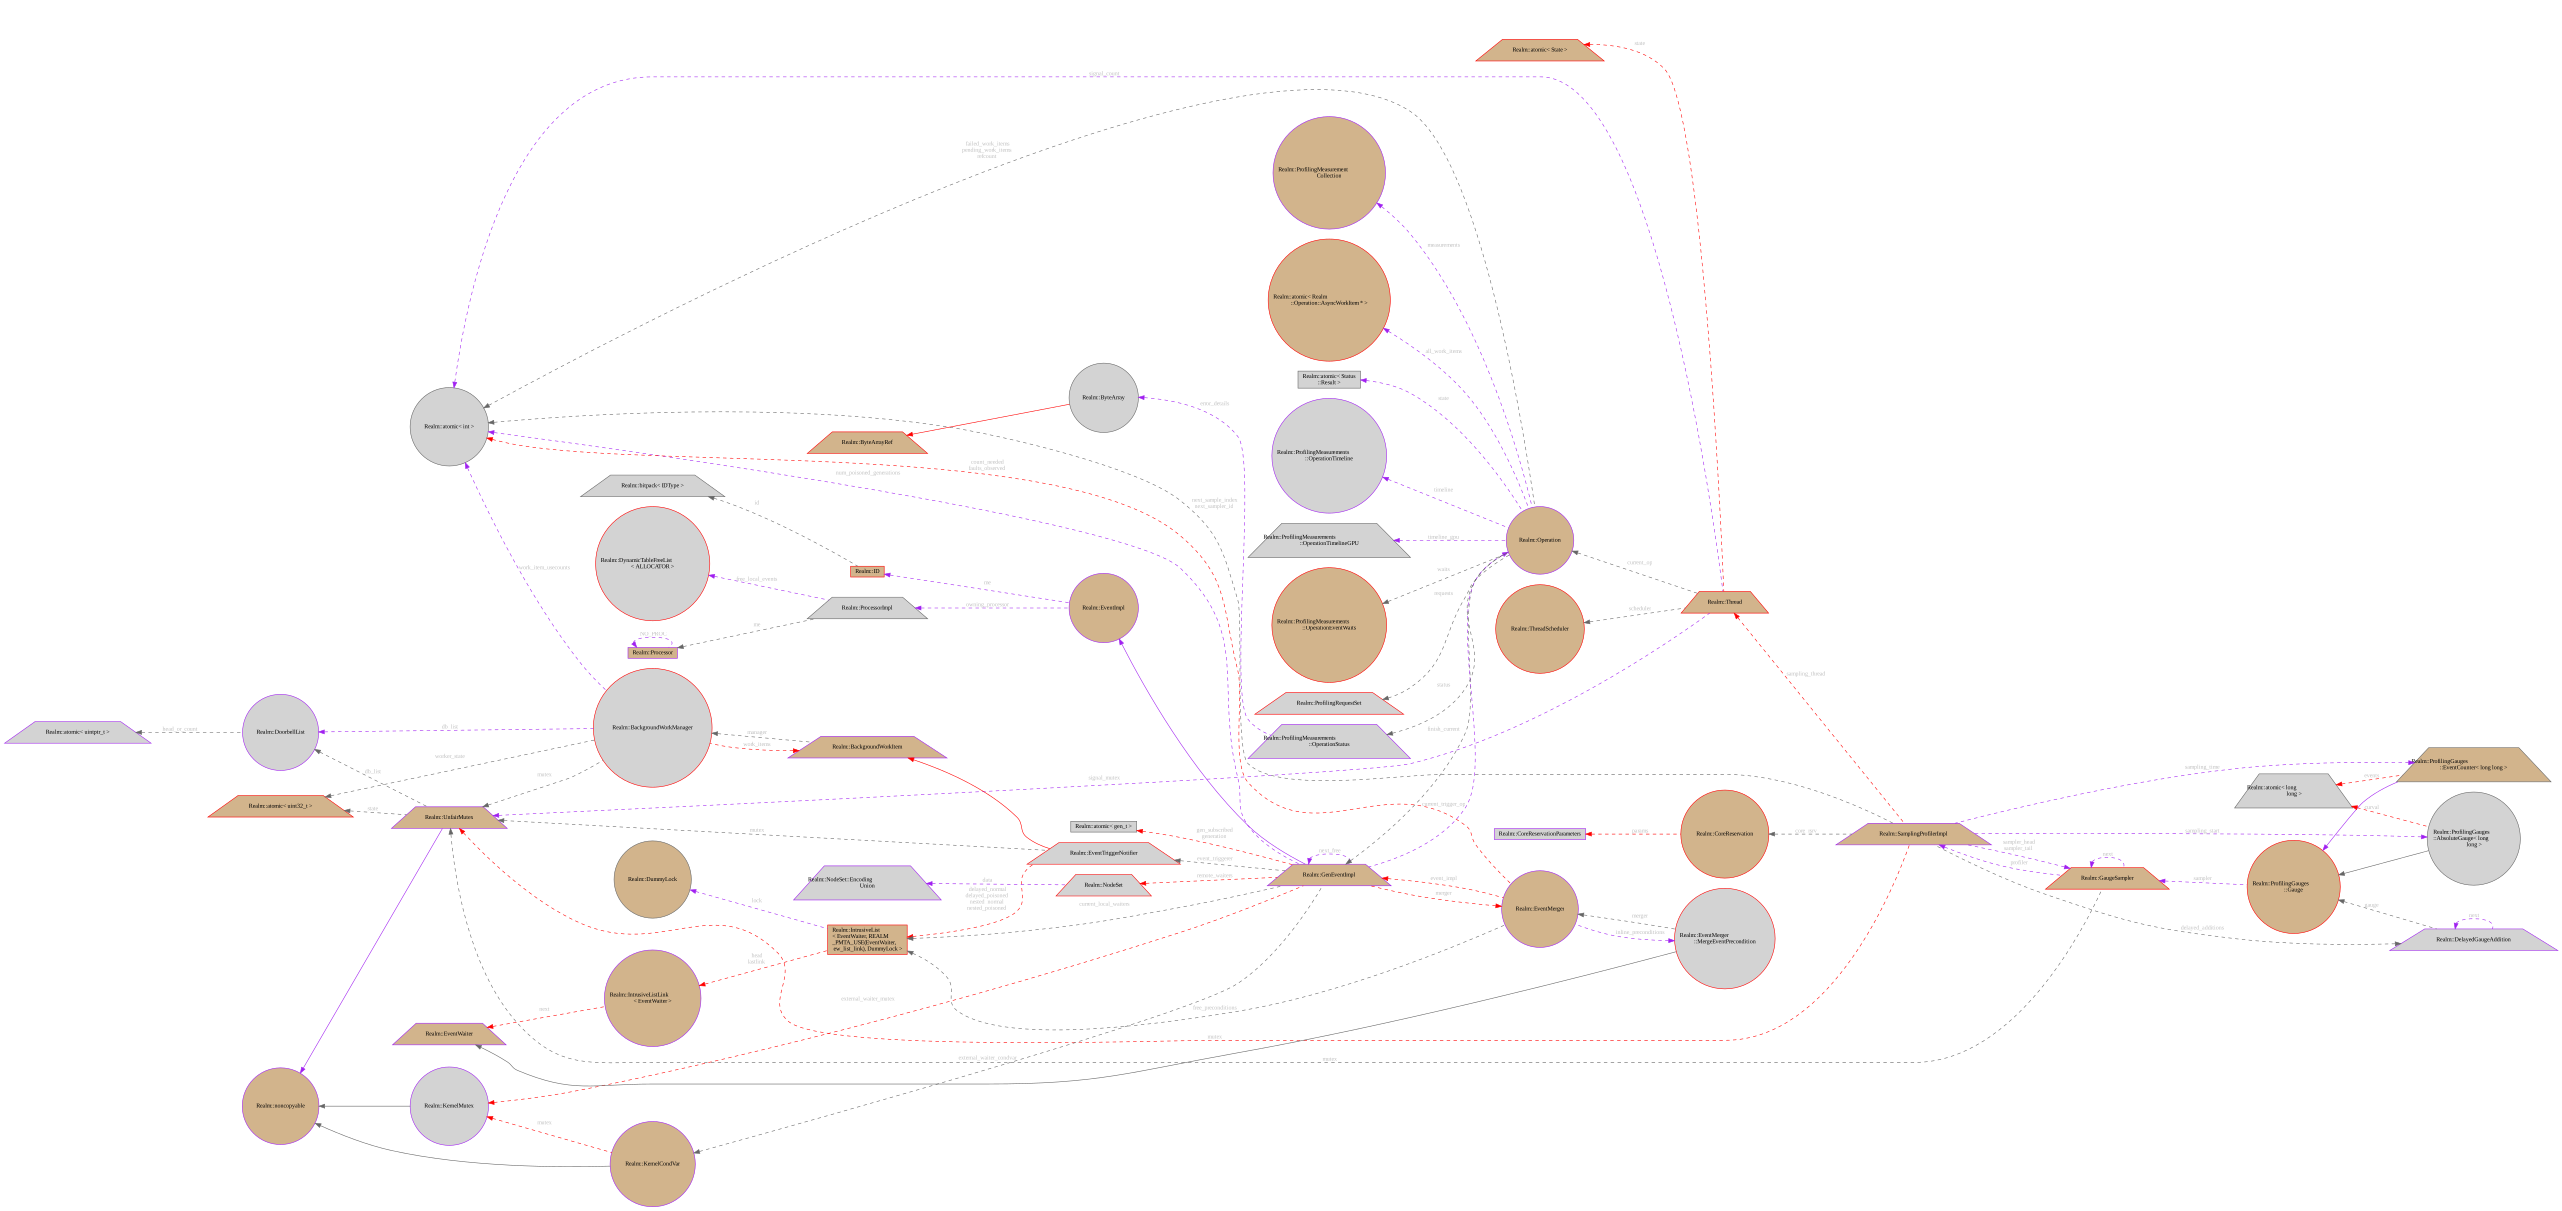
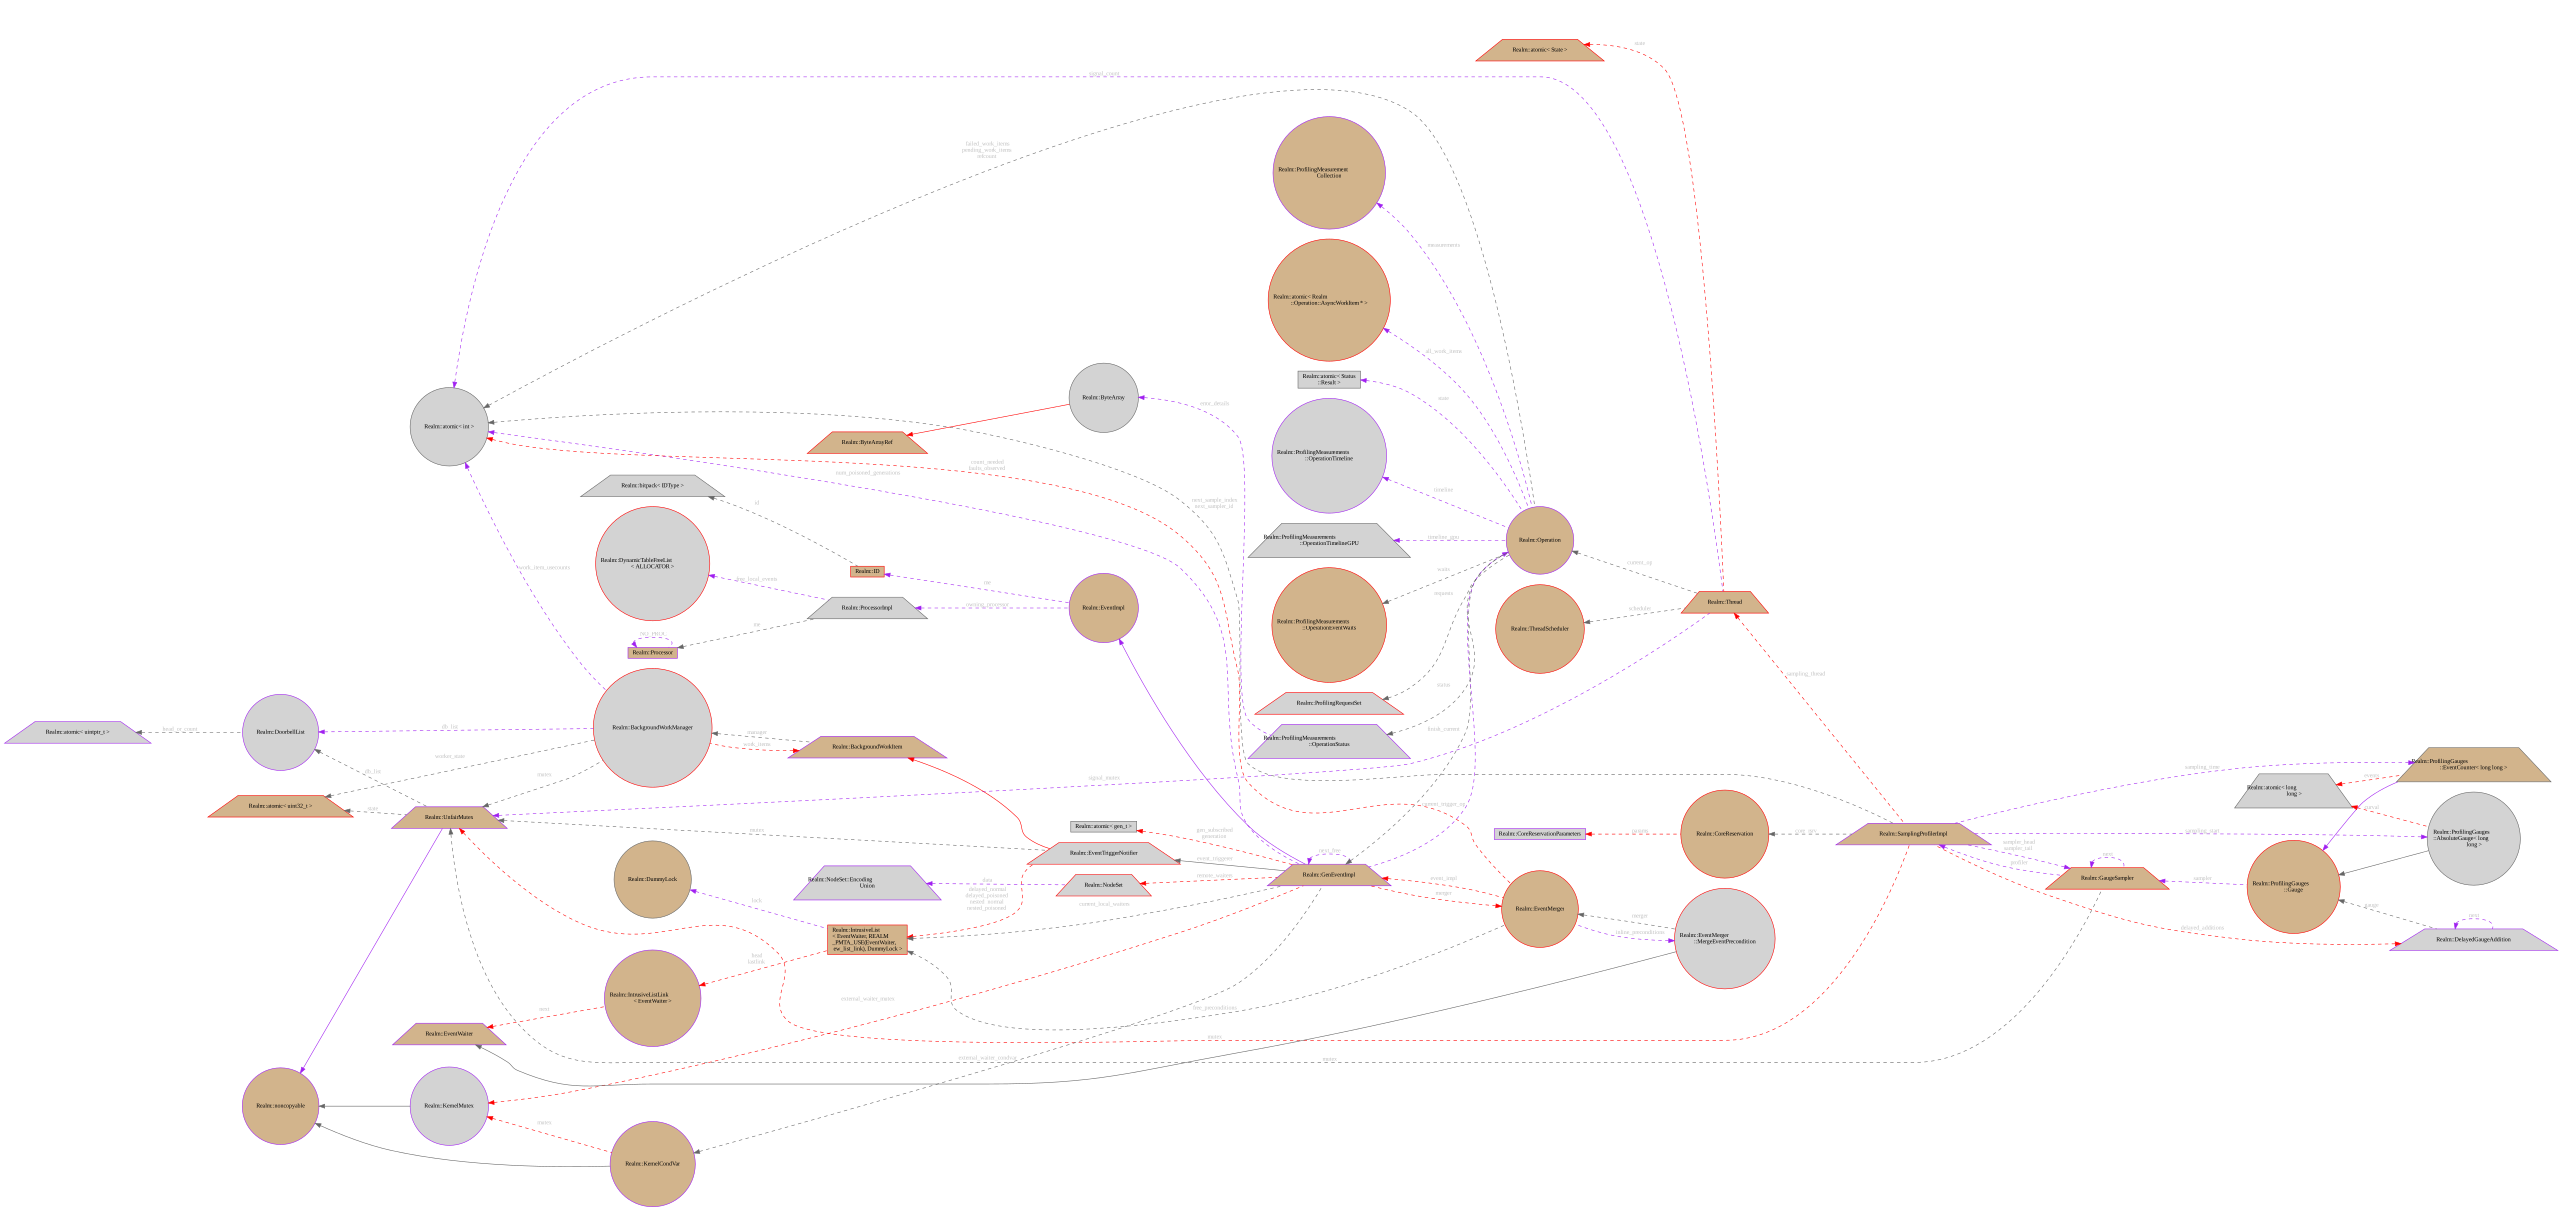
(1233, 866) -> (1233, 866)
(1540, 909) -> (1540, 909)
(2158, 927) -> (2158, 927)
